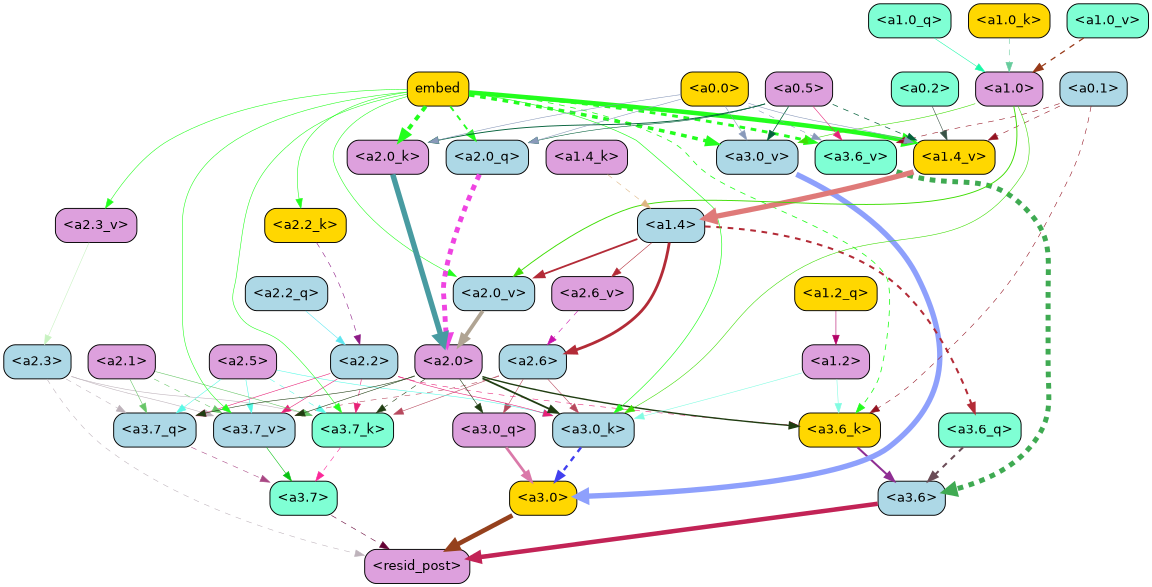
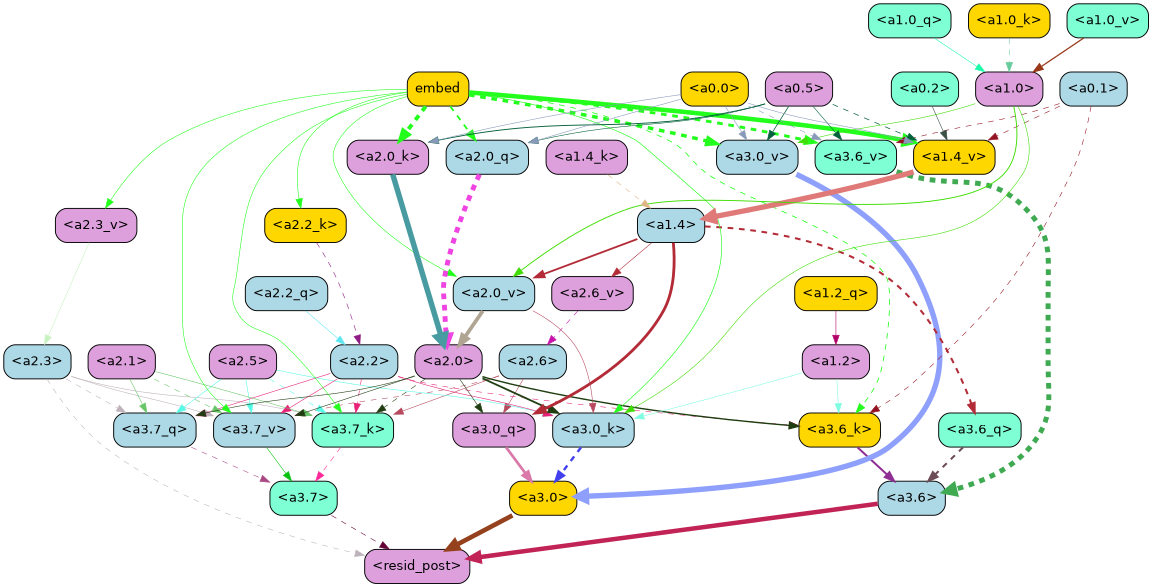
(1063, 52) -> (1063, 52)
(821, 116) -> (821, 116)
(641, 312) -> (637, 345)
(556, 388) -> (577, 348)
